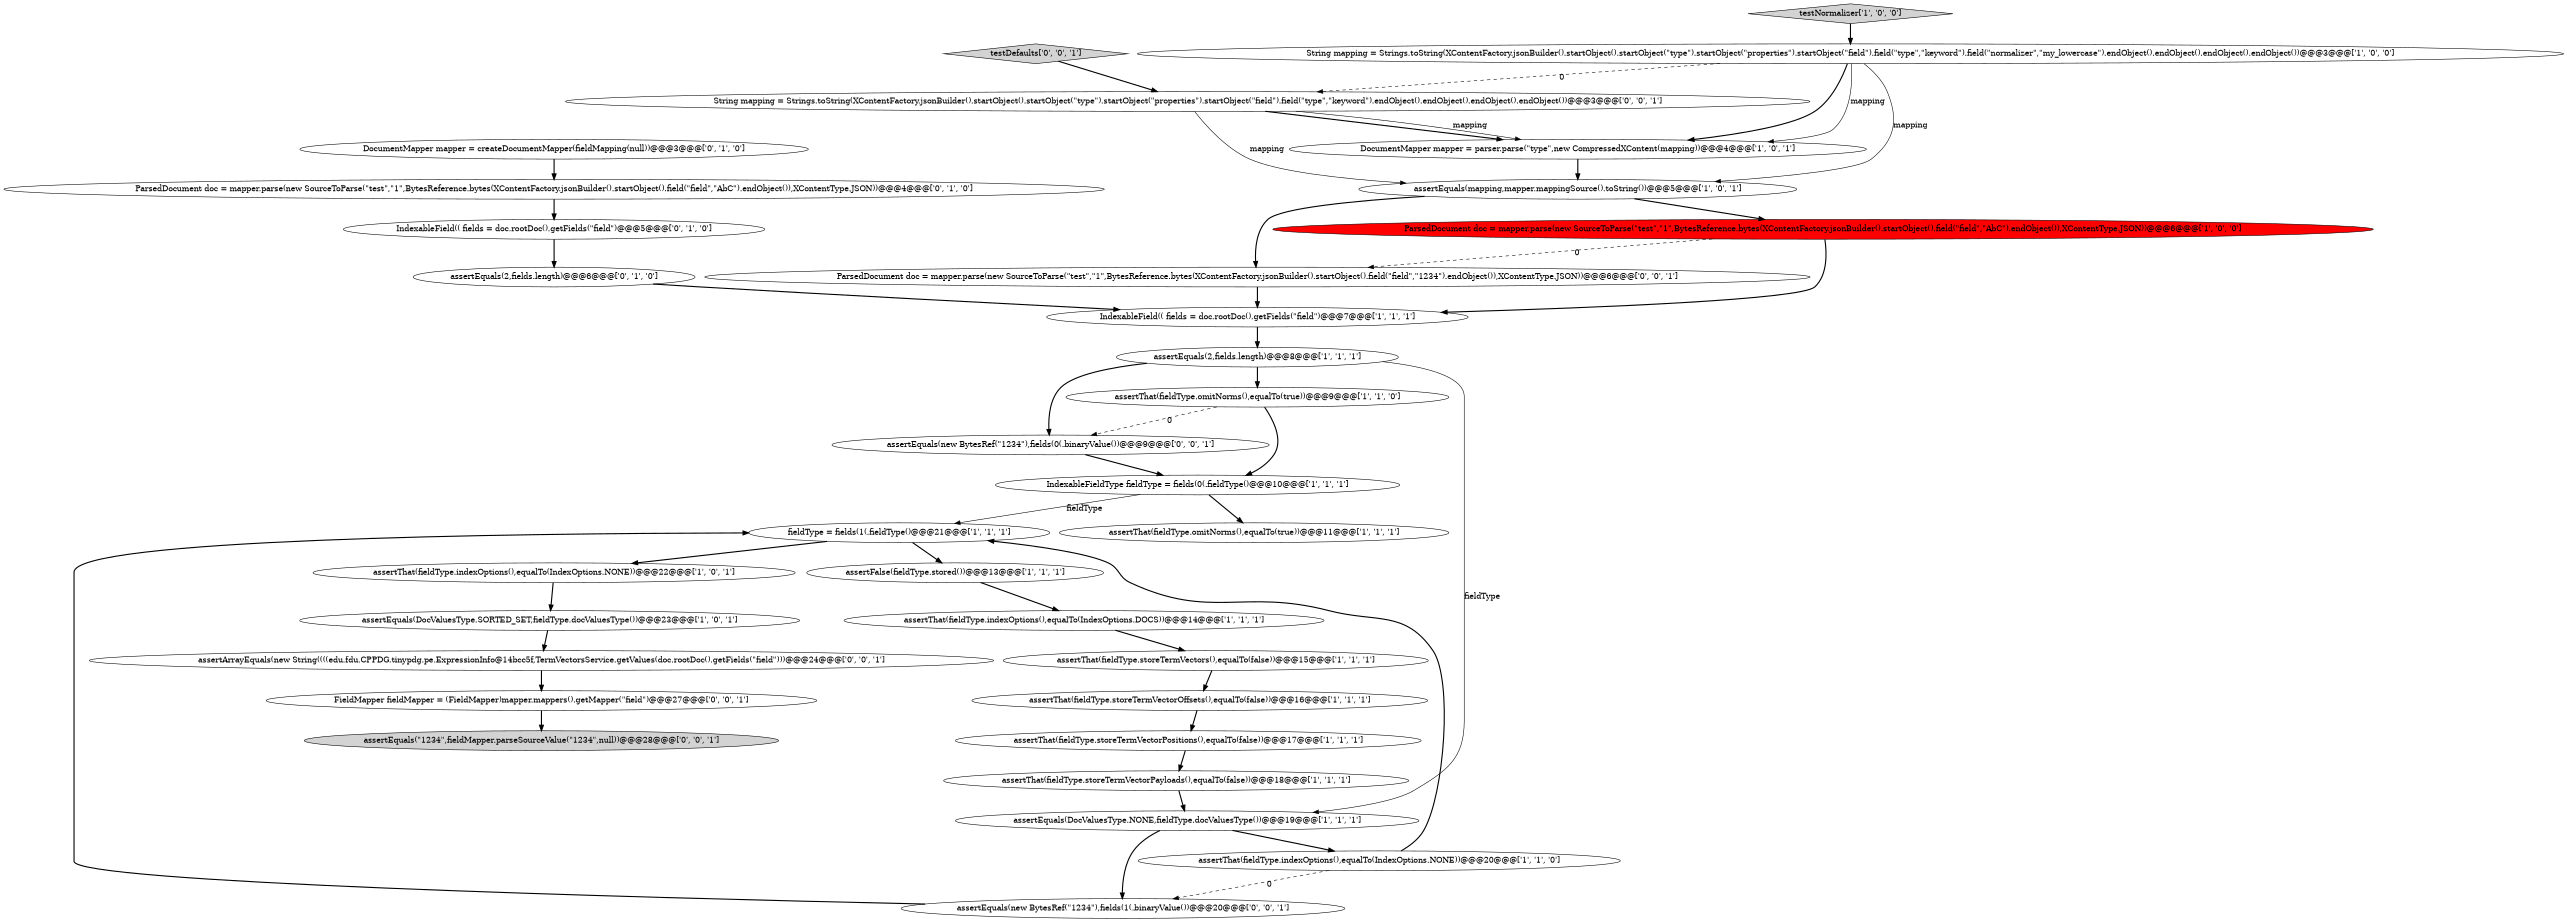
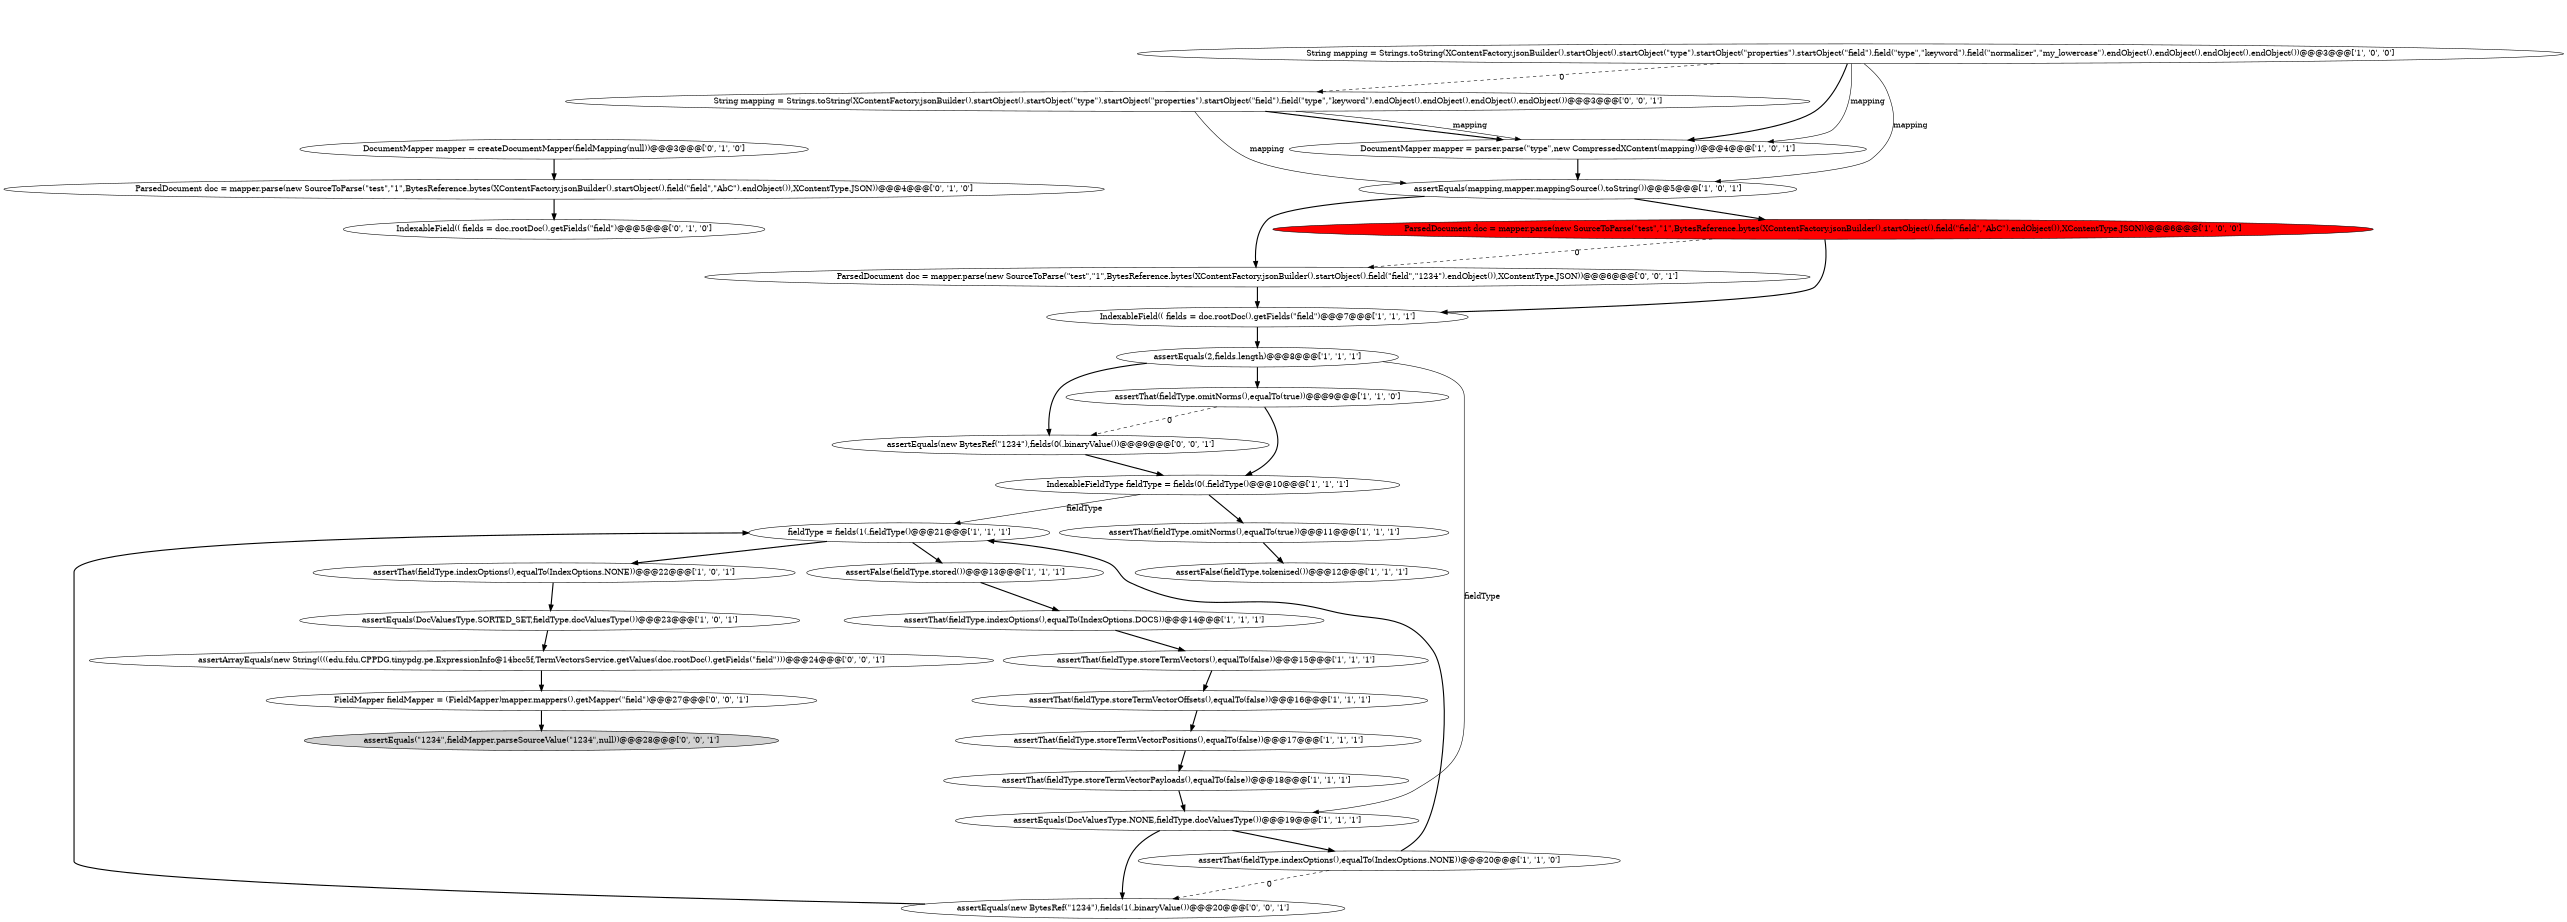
(1850, 14) -> none
(1036, 54) -> none
(554, 277) -> none
none -> (1292, 573)
